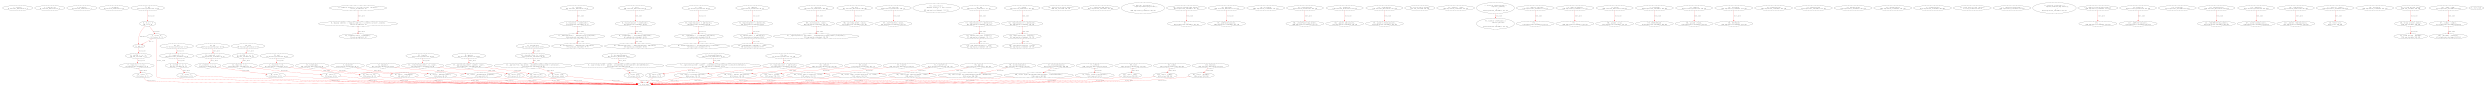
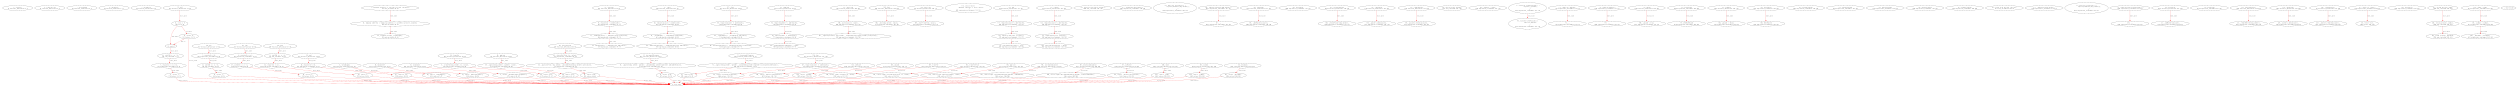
none -> (82, 8)
